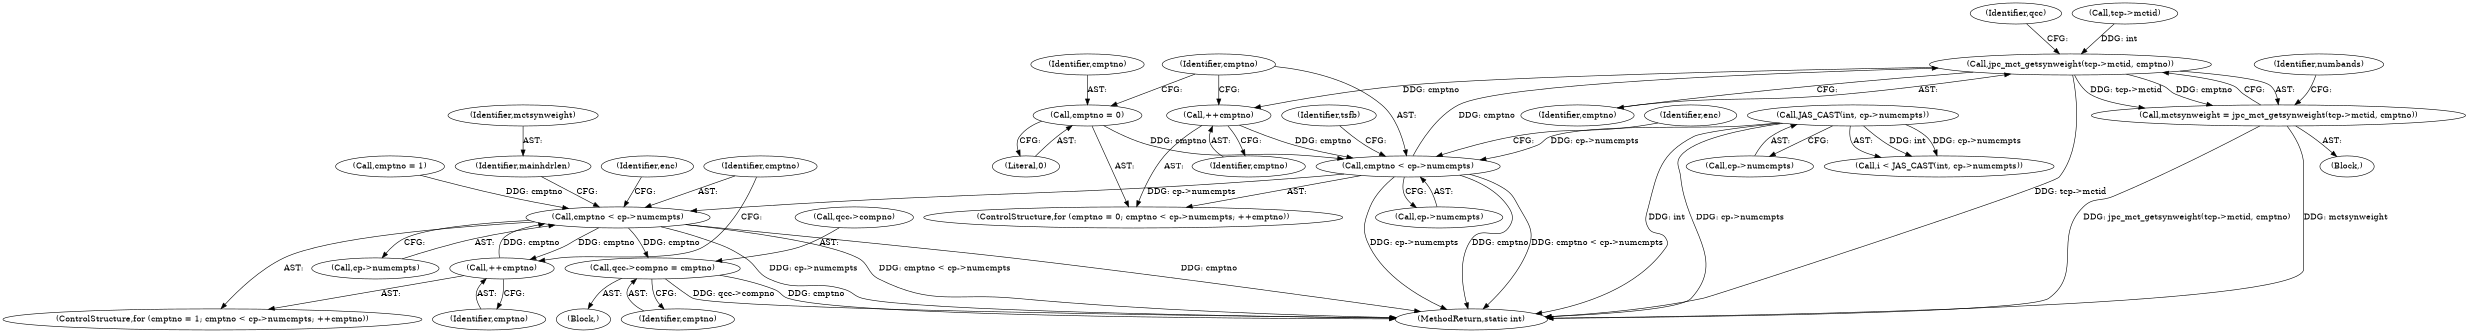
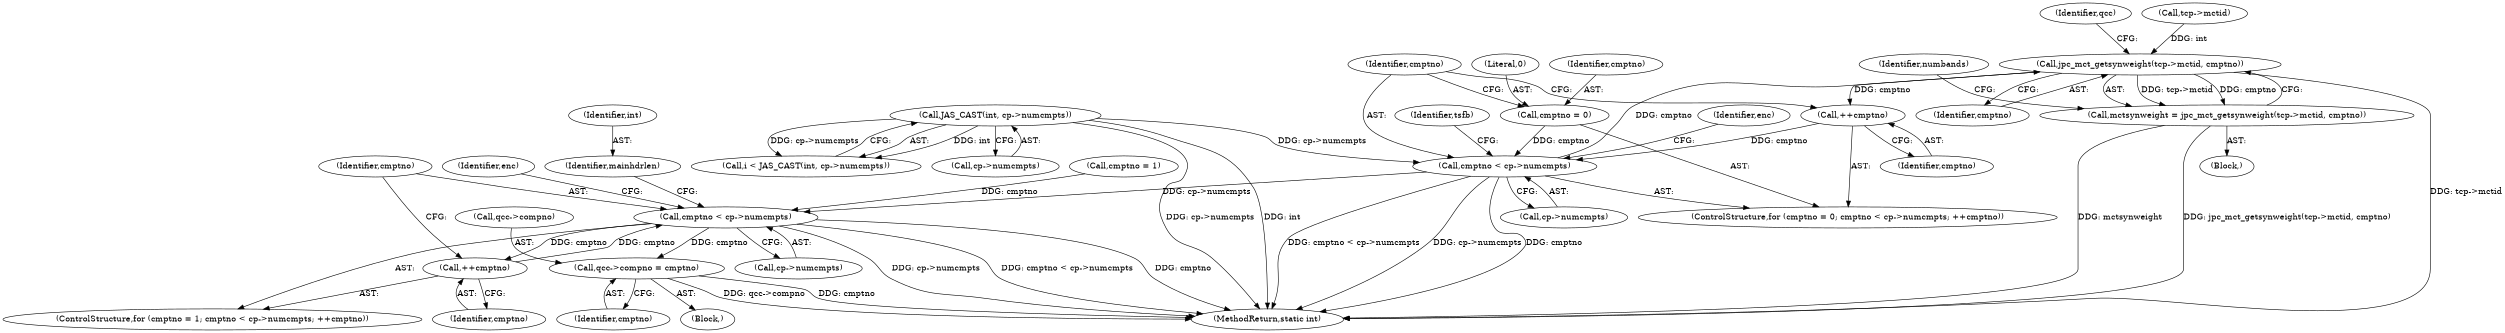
(523, 115) -> (613, 115)
(1024, 132) -> none
none -> (872, 136)
